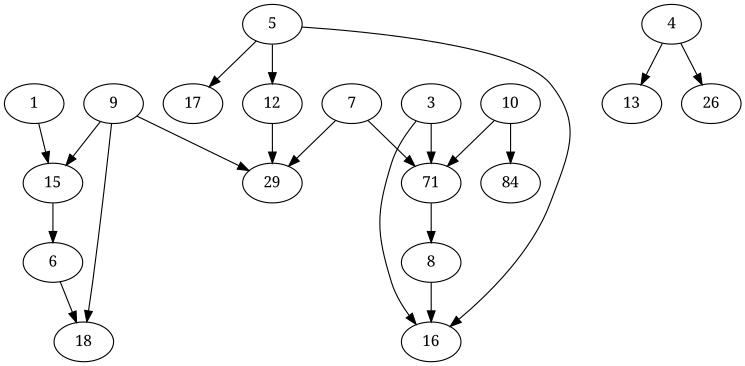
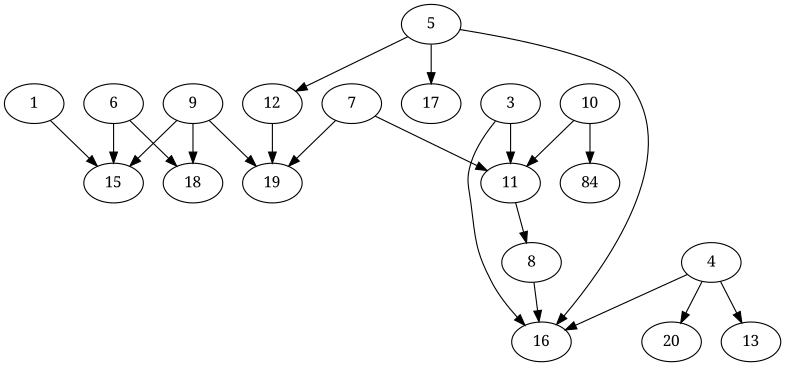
(711, 104) -> (672, 342)
(272, 183) -> (272, 183)
(431, 183) -> (511, 183)
(53, 217) -> (114, 138)
none -> (631, 300)
